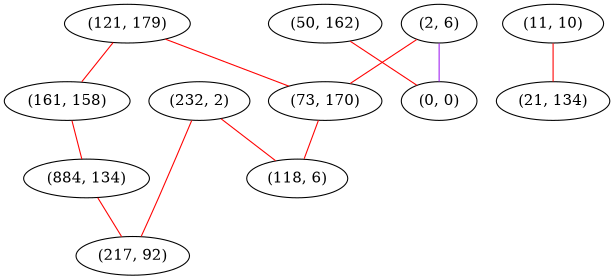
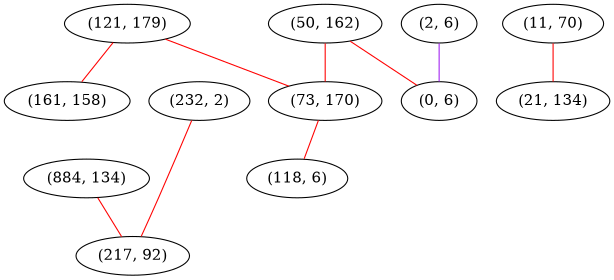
(553, 24) -> (553, 24)
(389, 58) -> (325, 62)
(439, 101) -> (439, 101)
(77, 140) -> none
(248, 140) -> none
